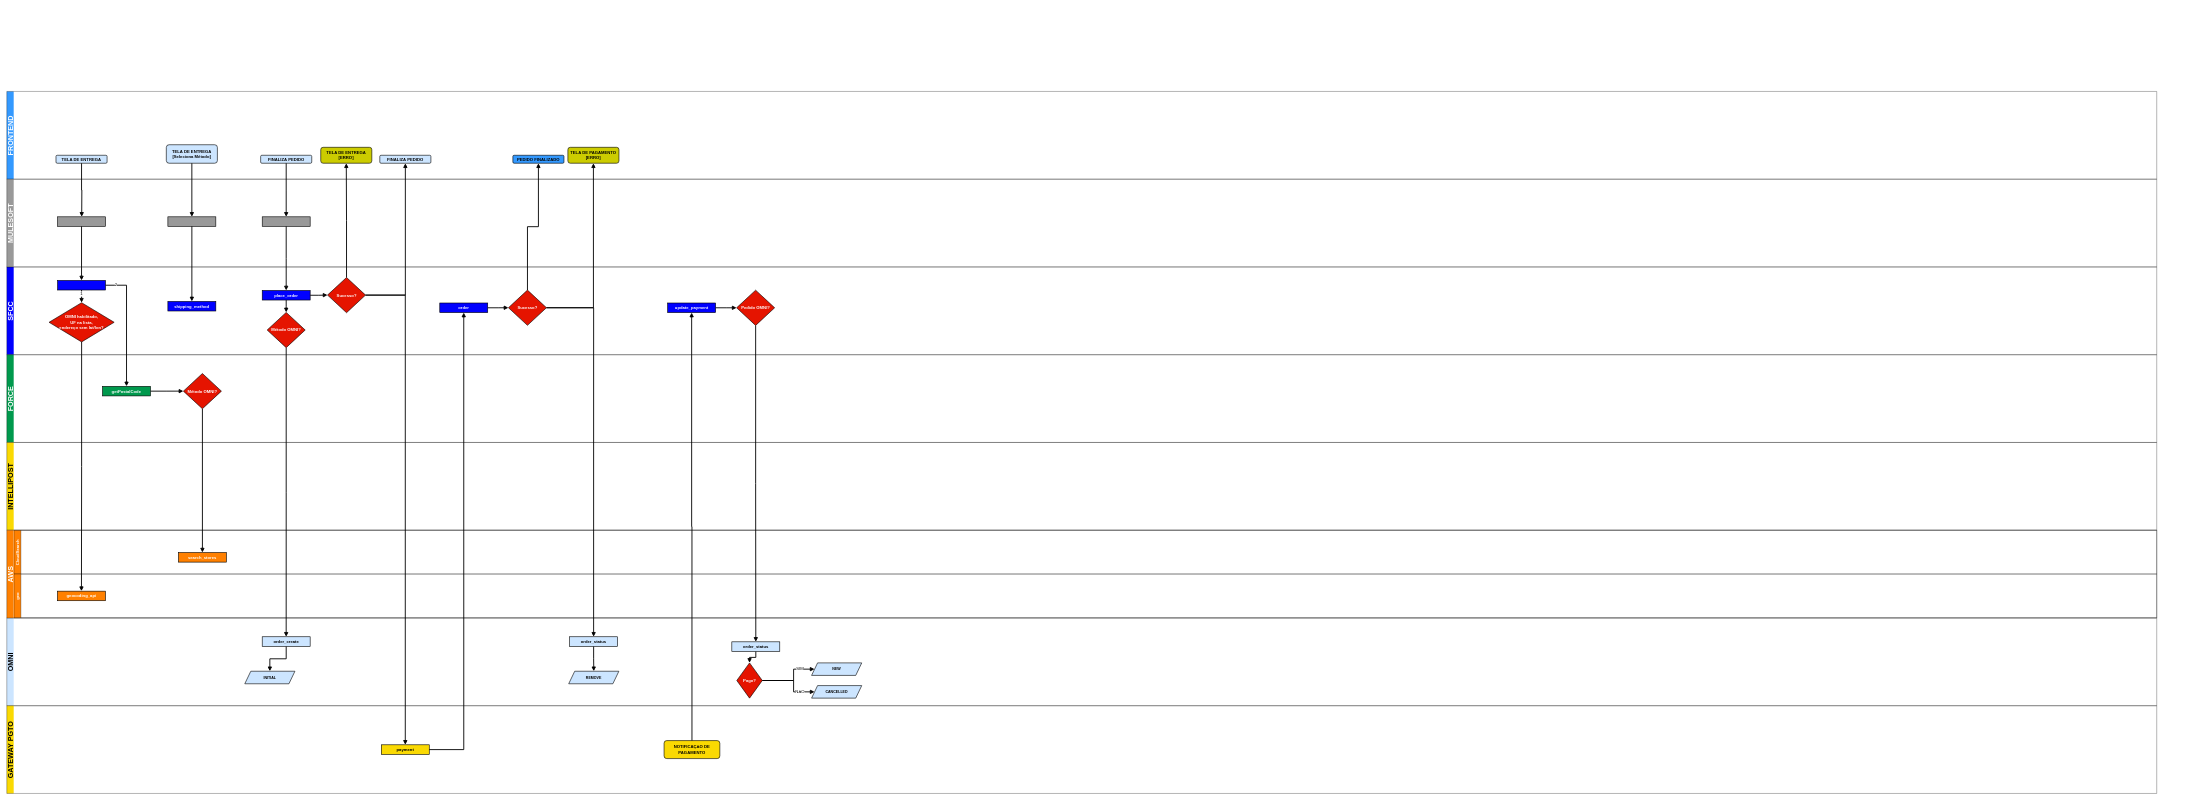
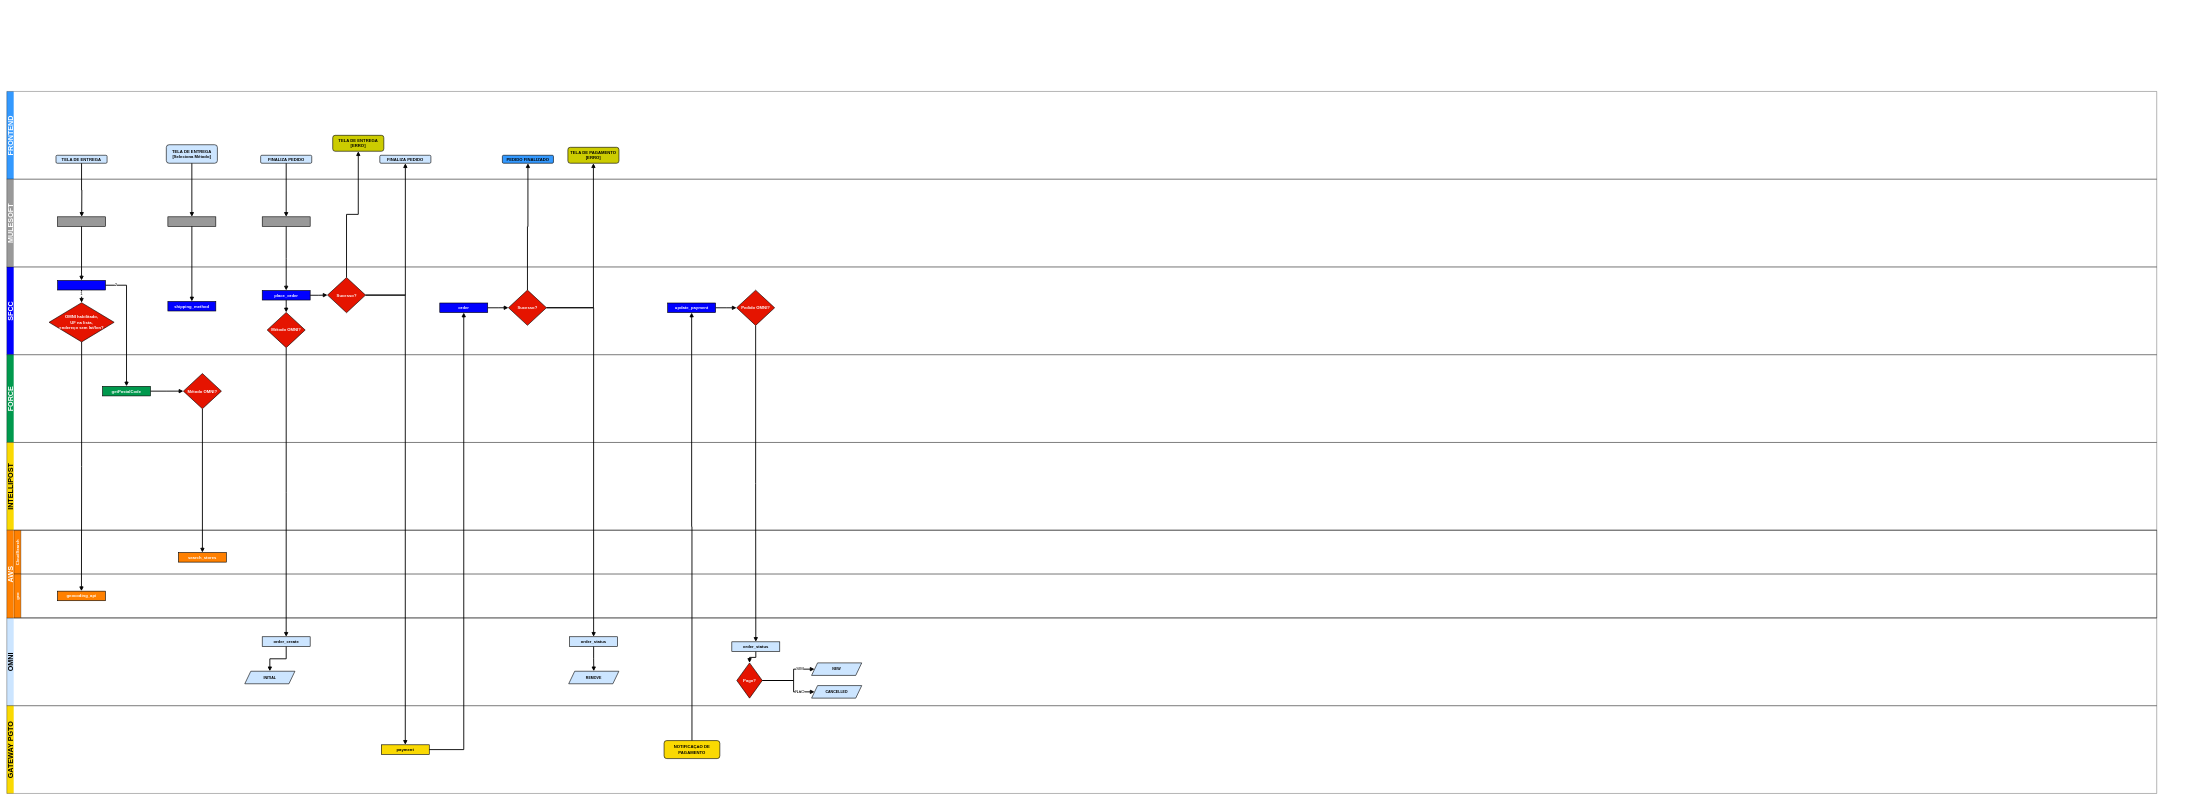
(346, 155) -> (358, 143)
(538, 159) -> (528, 159)
